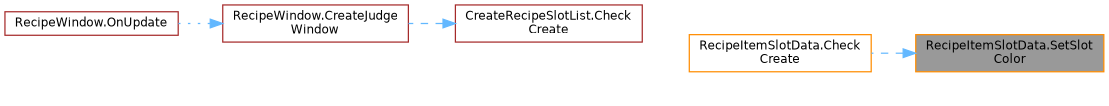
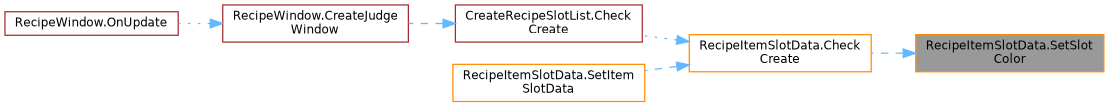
none -> (660, 38)
none -> (549, 83)
